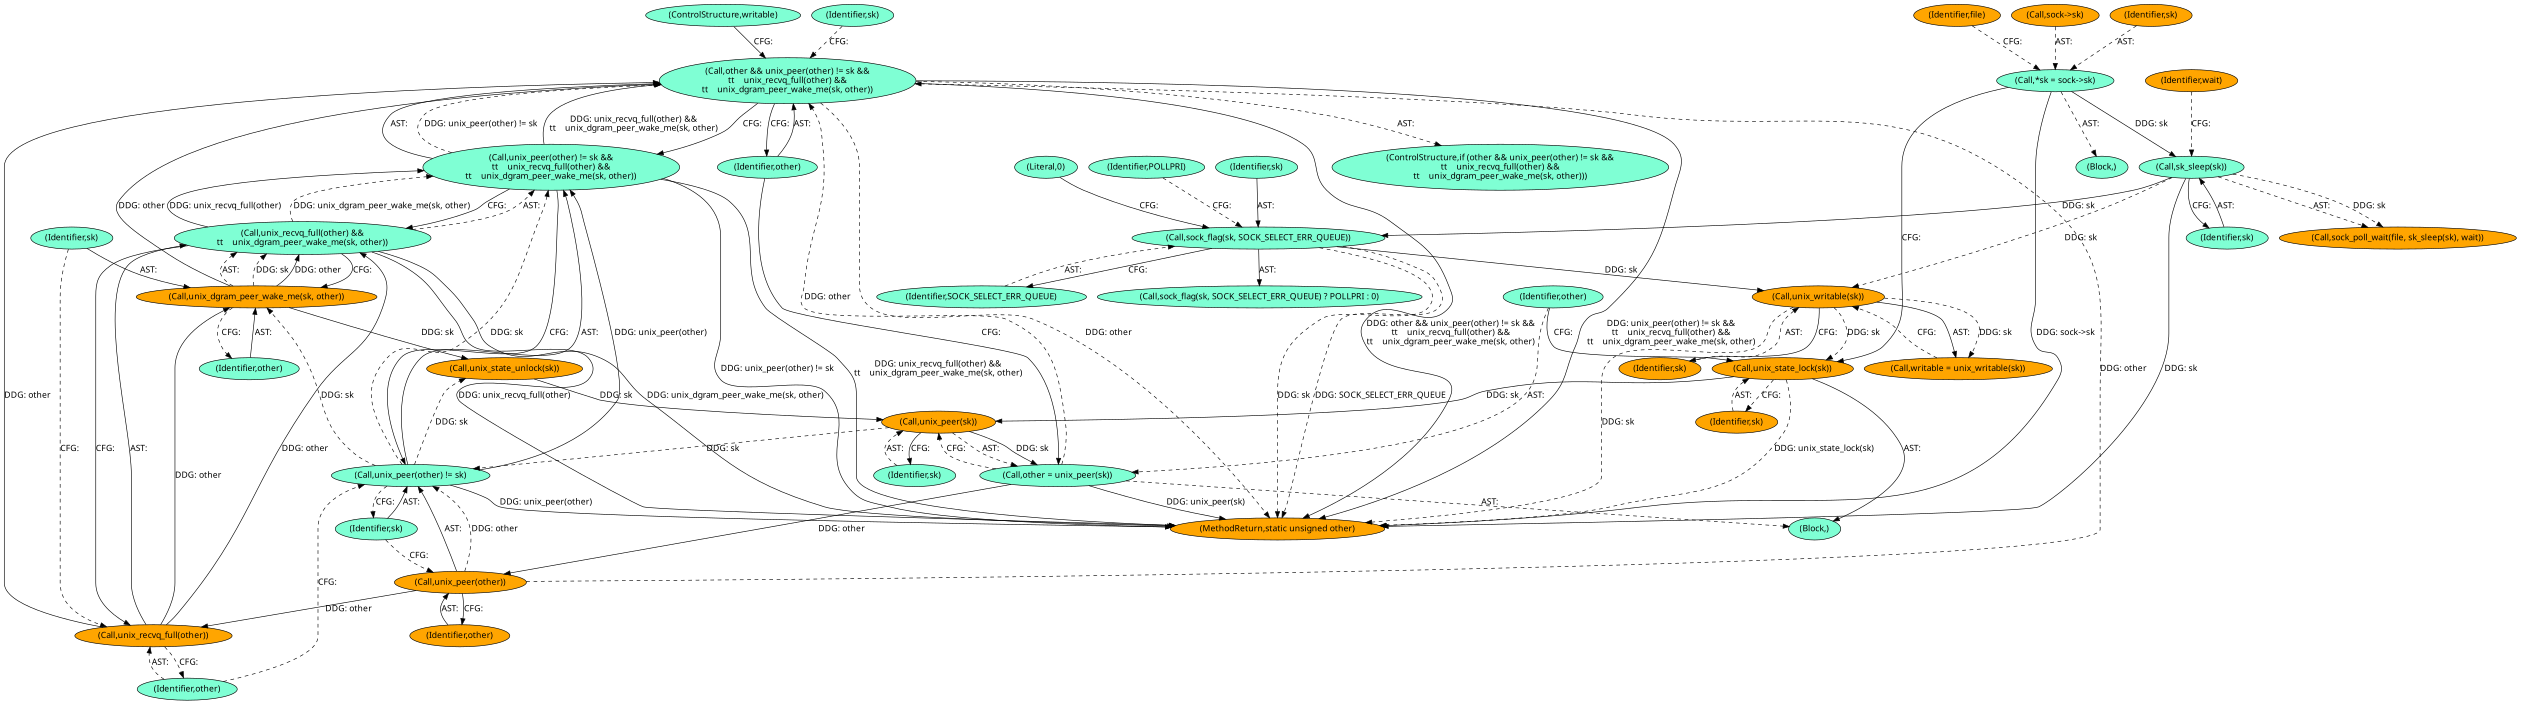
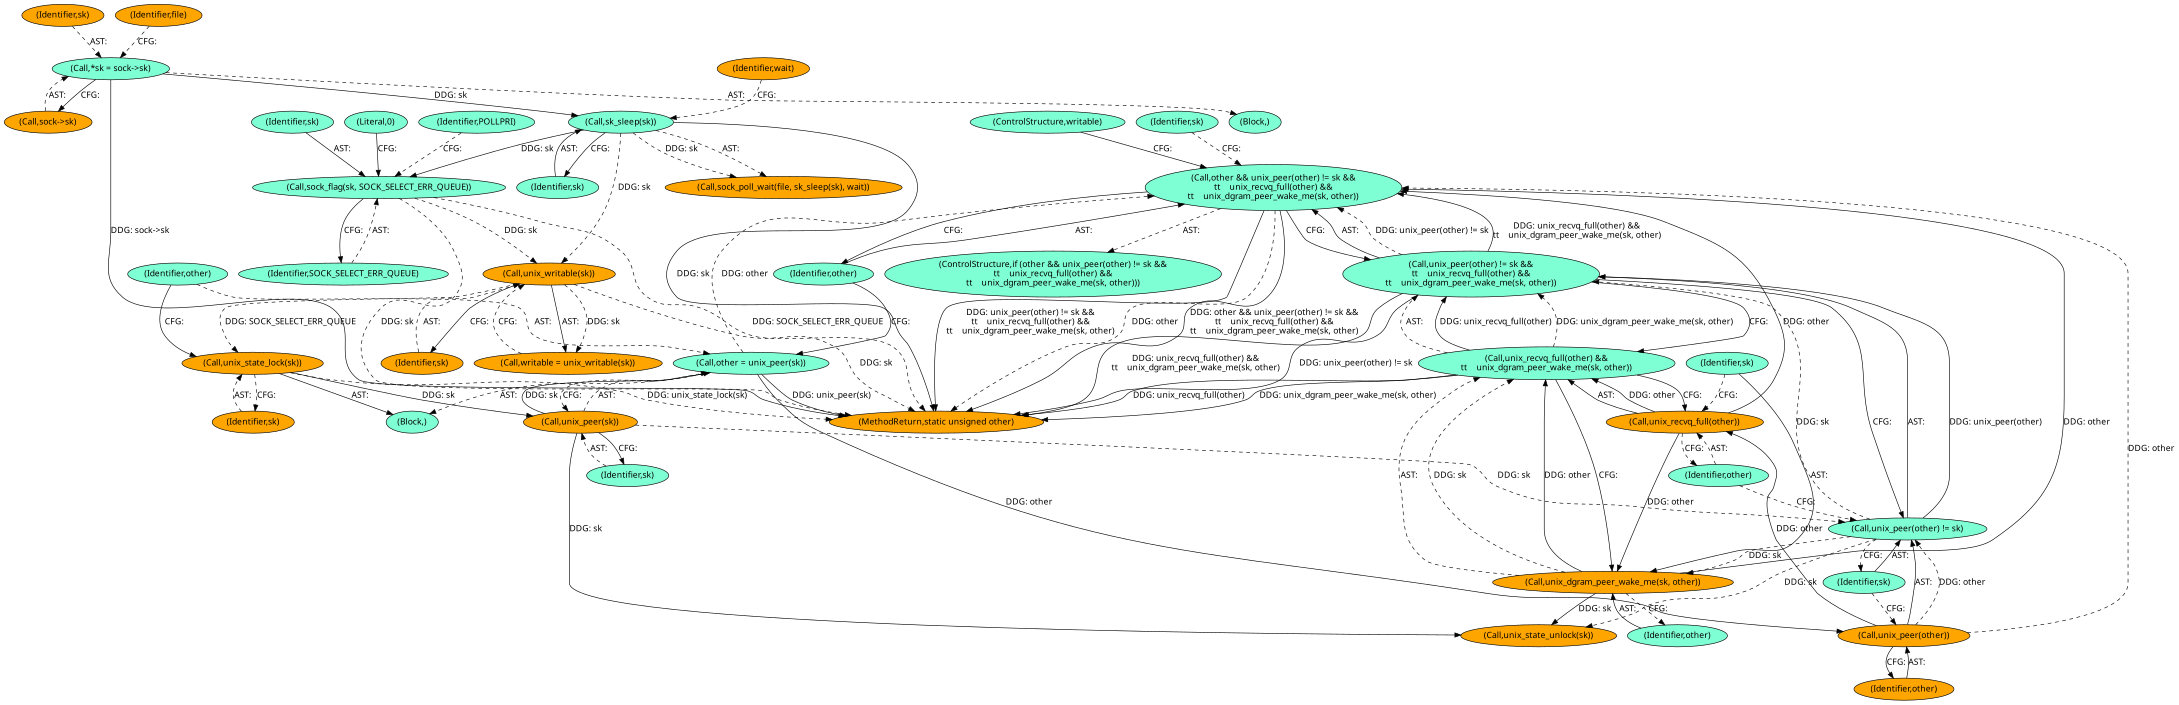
(1902, 209) -> (79, 92)
(1547, 268) -> (476, 223)
(1260, 297) -> none
(1864, 333) -> (291, 322)
(704, 411) -> (934, 625)
(787, 520) -> none
